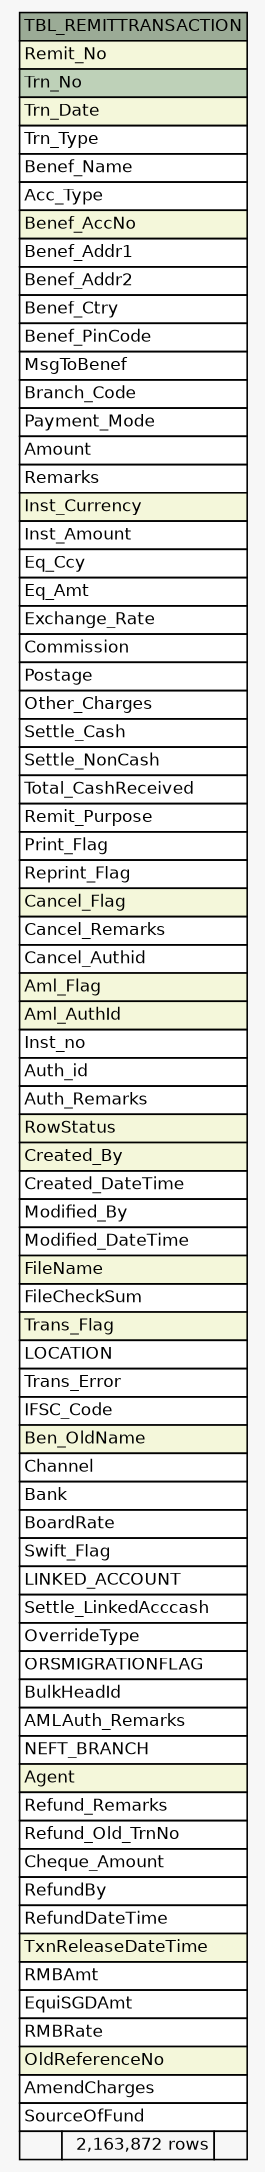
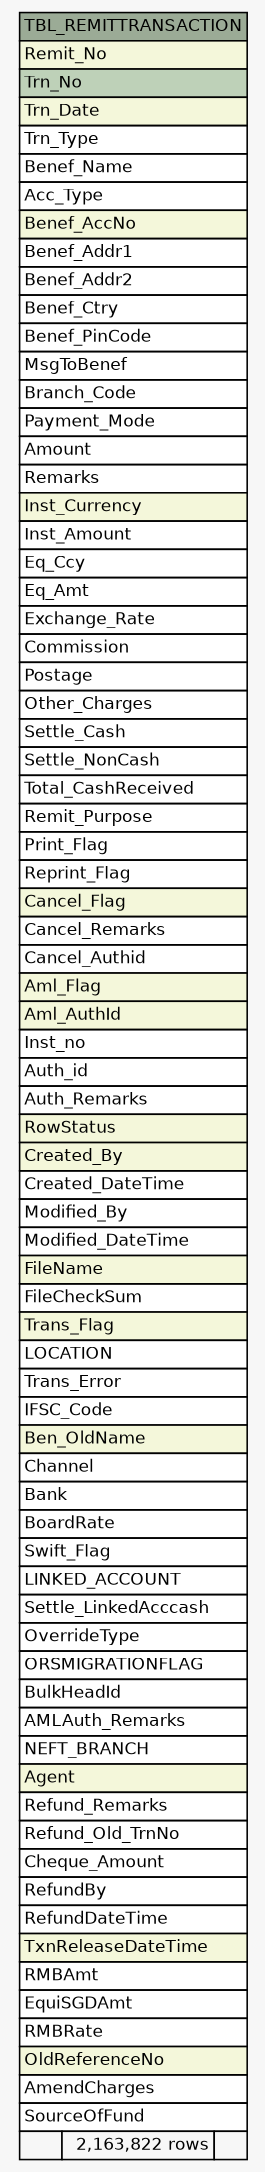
(143, 2145) -> (143, 2145)
